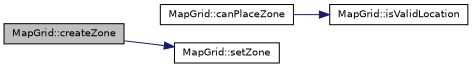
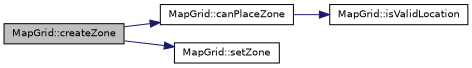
none -> (137, 25)
